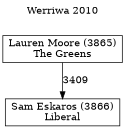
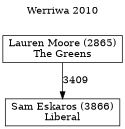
(63, 49) -> (63, 49)
